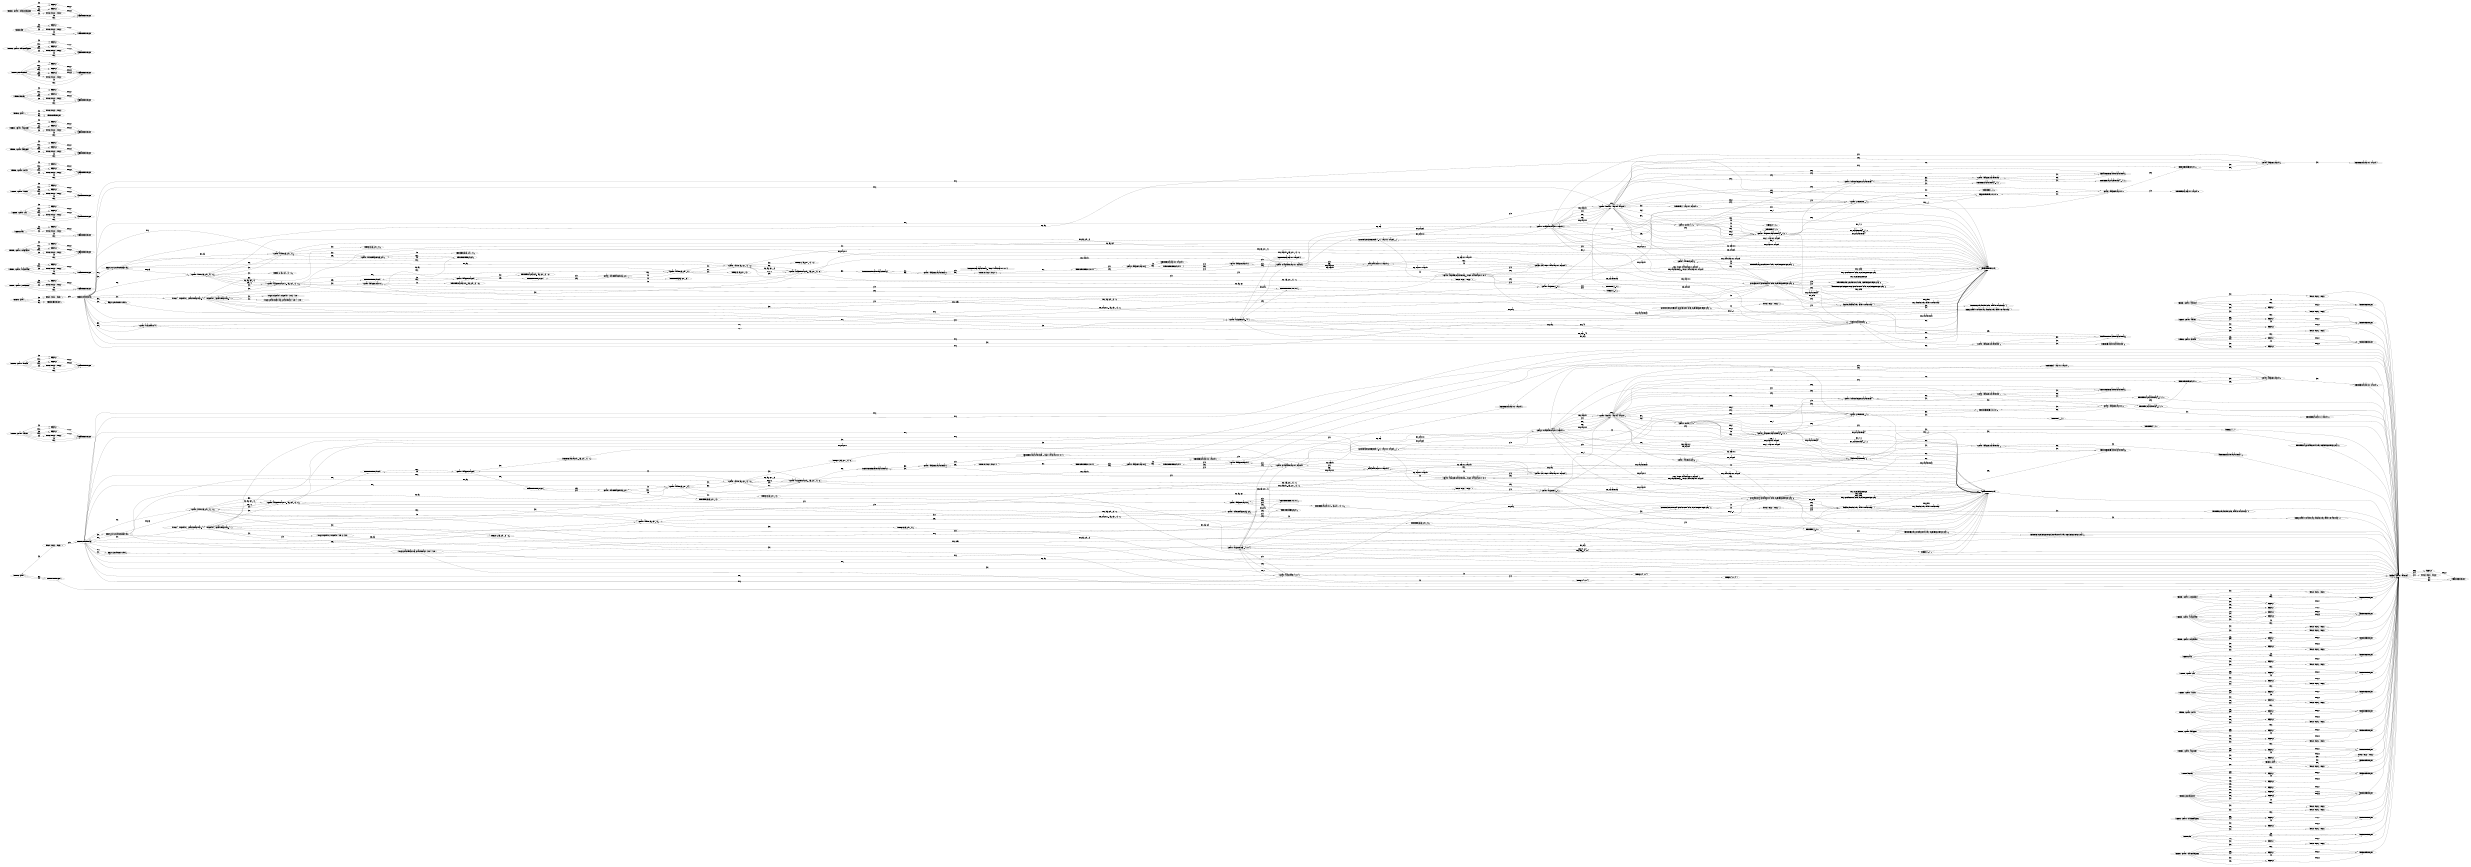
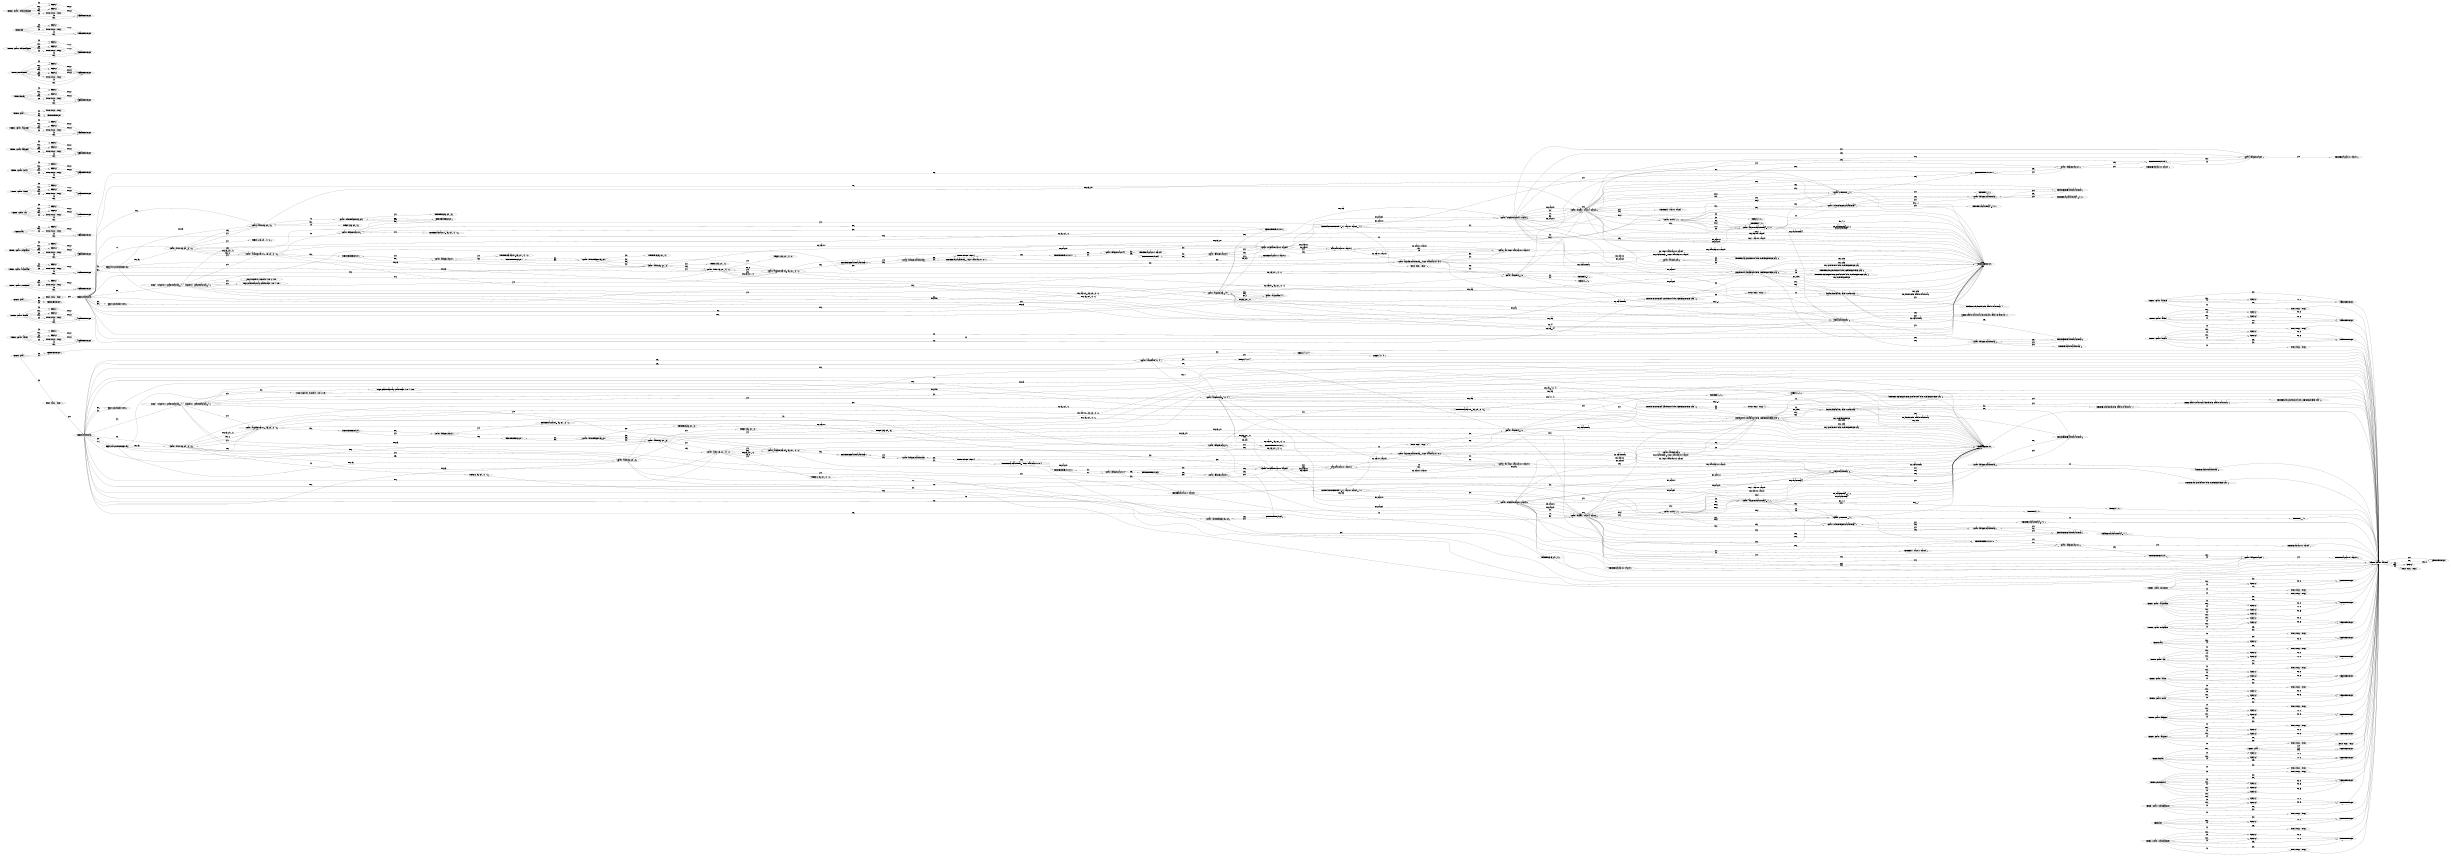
none -> (1249, 293)
(1264, 561) -> none
